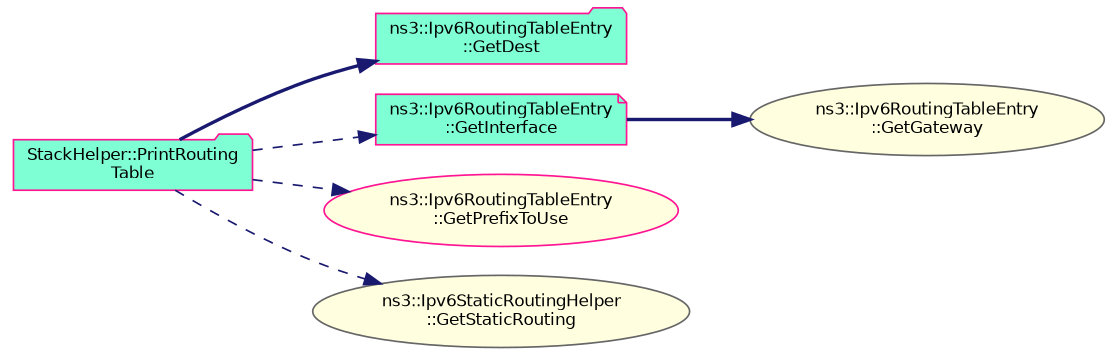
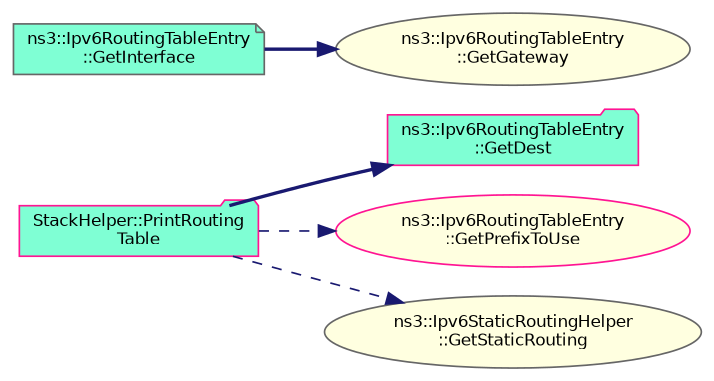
(501, 120) -> (139, 49)
(306, 144) -> none
